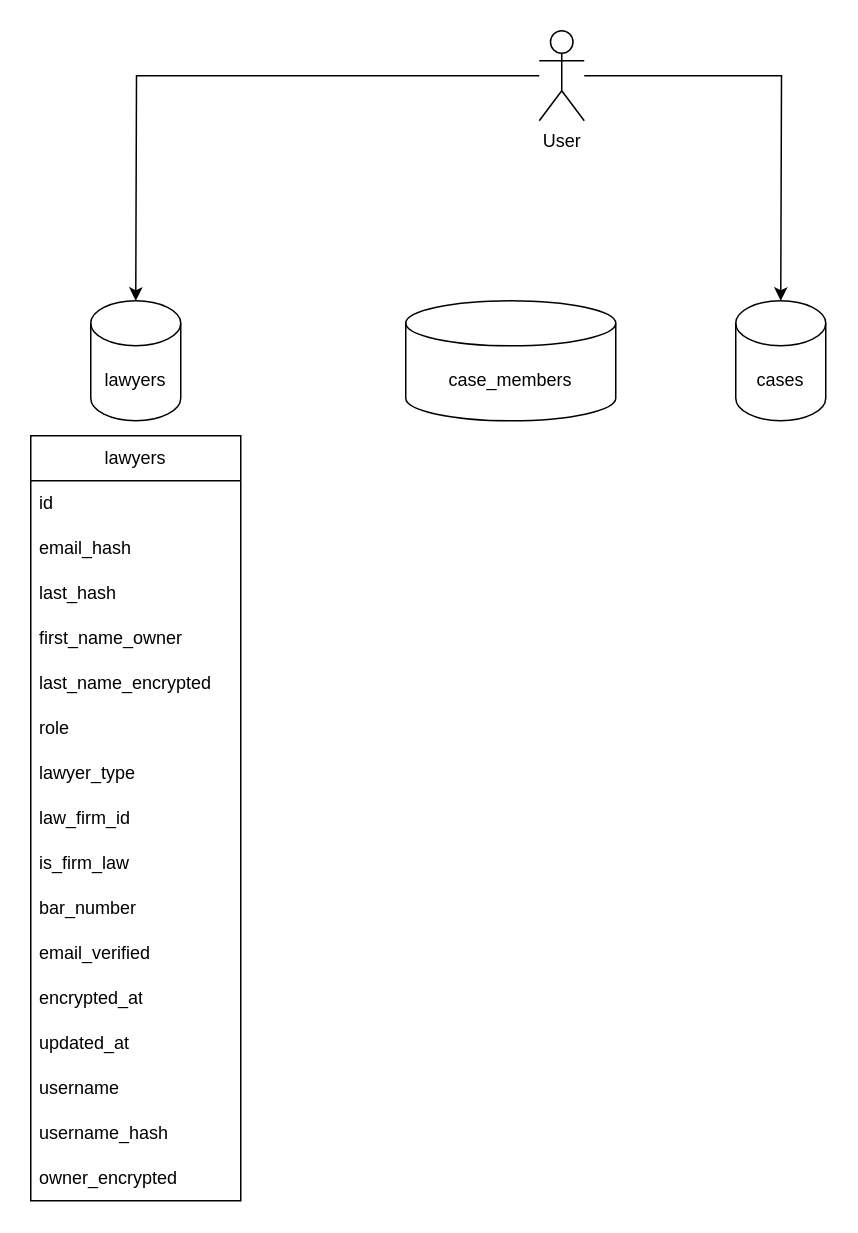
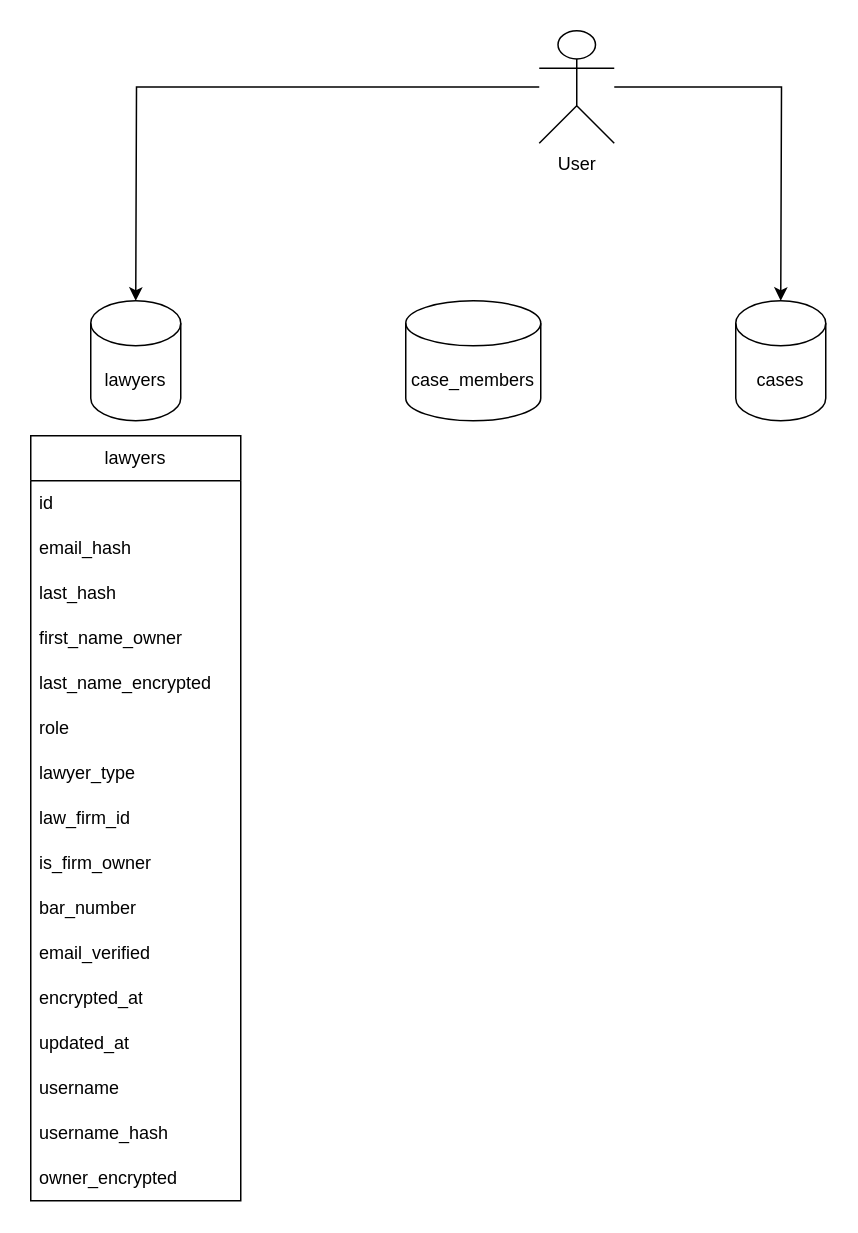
(562, 76) -> (577, 87)
(511, 361) -> (473, 361)
(88, 863) -> (101, 863)
